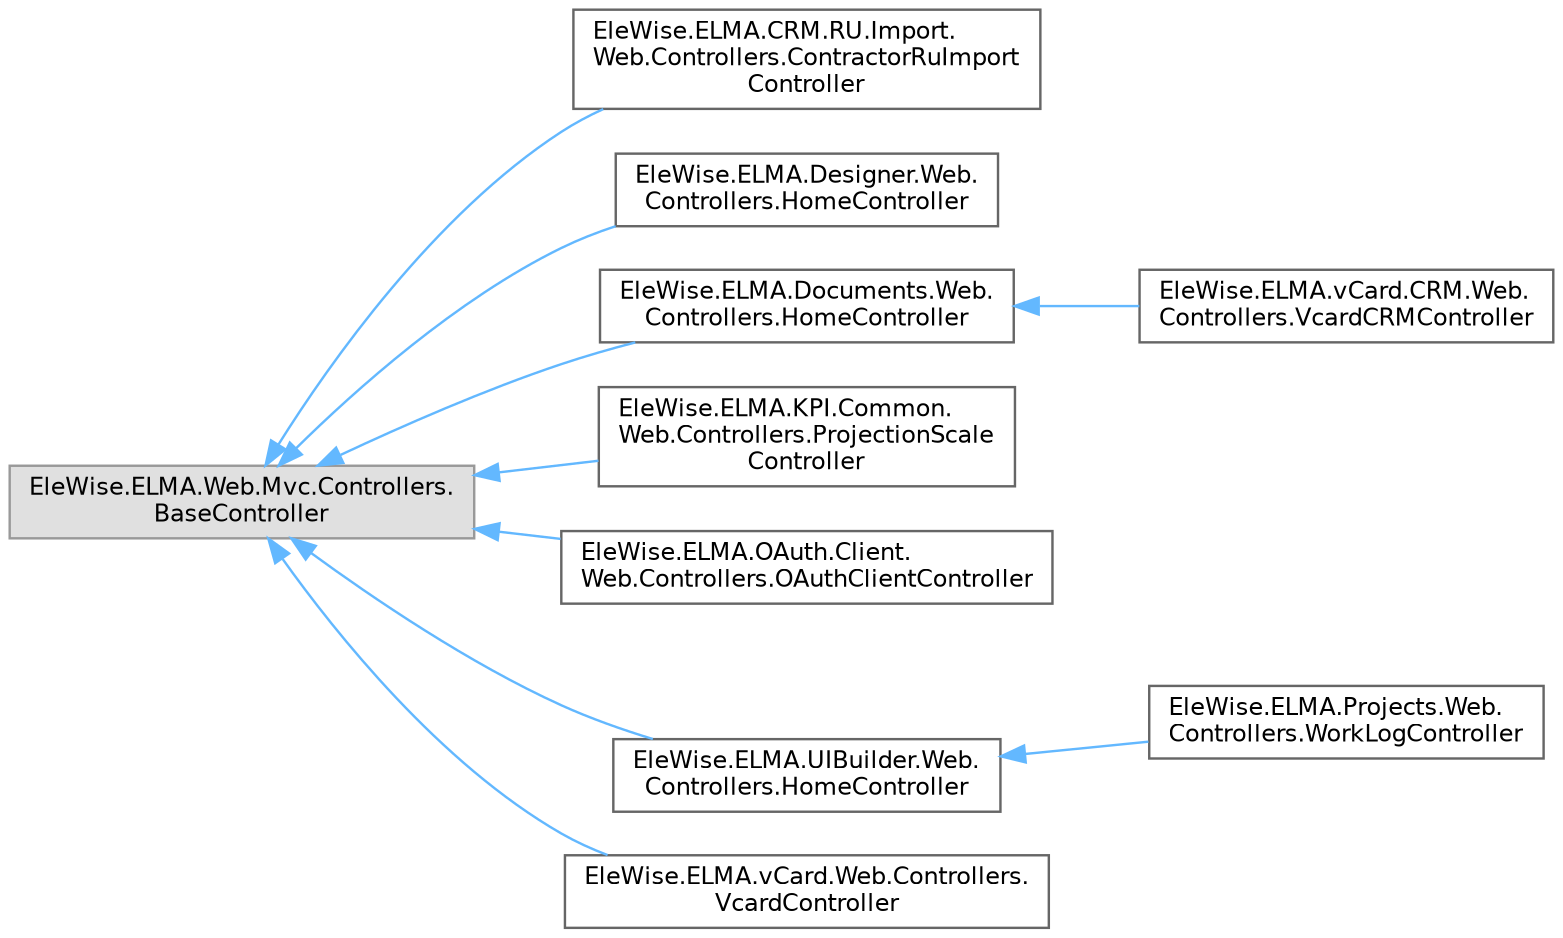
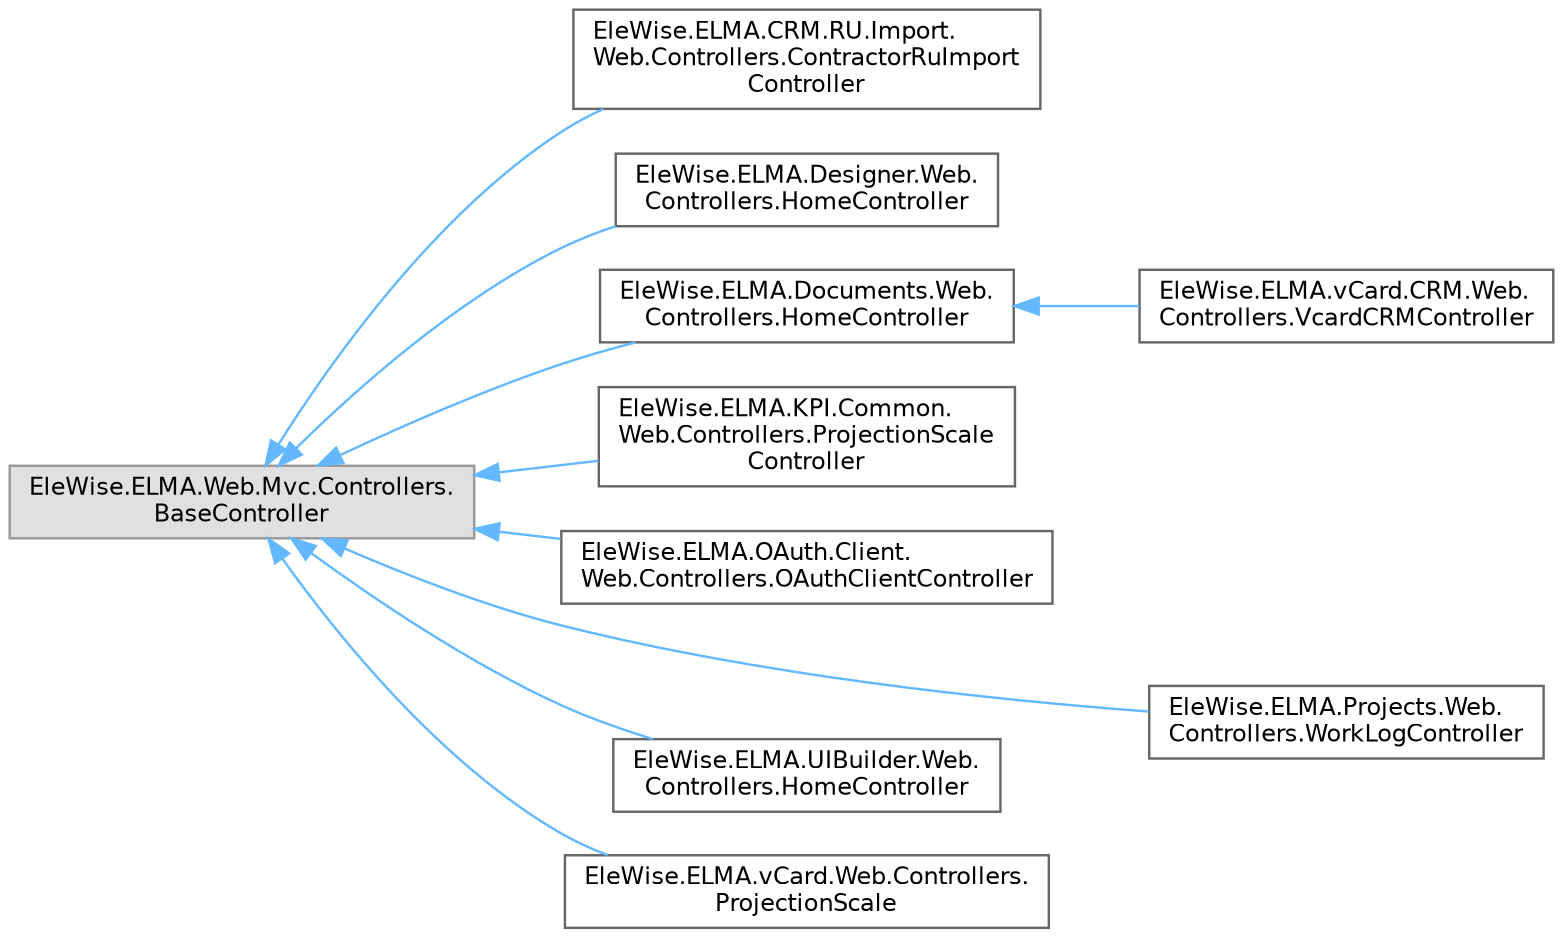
(1087, 748) -> (739, 663)
(807, 892) -> (807, 892)
